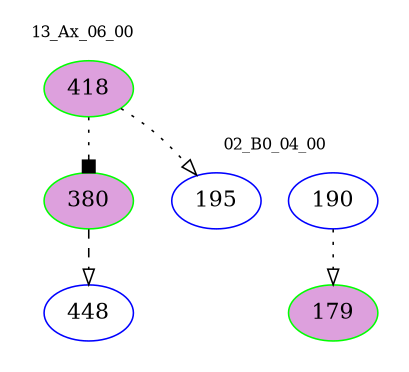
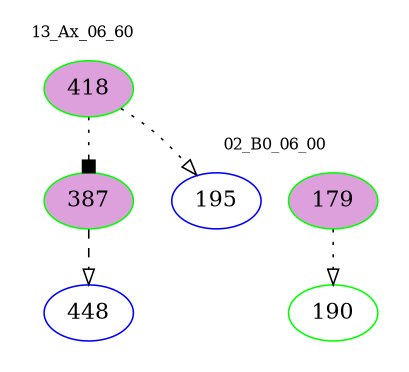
(83, 33) -> (83, 33)
(275, 146) -> (275, 146)
(89, 201) -> (89, 201)
(333, 201) -> (333, 313)
(333, 249) -> (333, 249)
